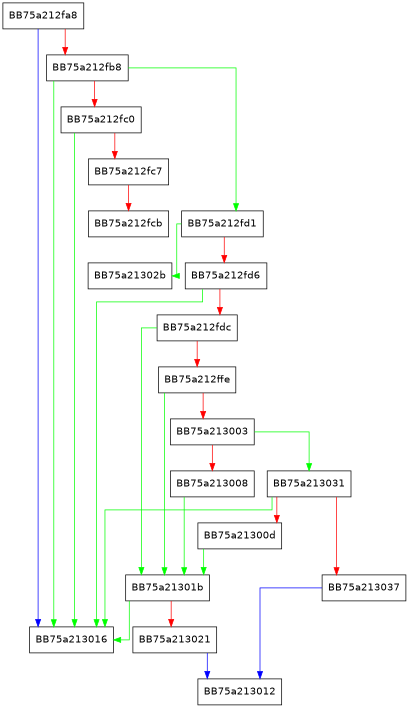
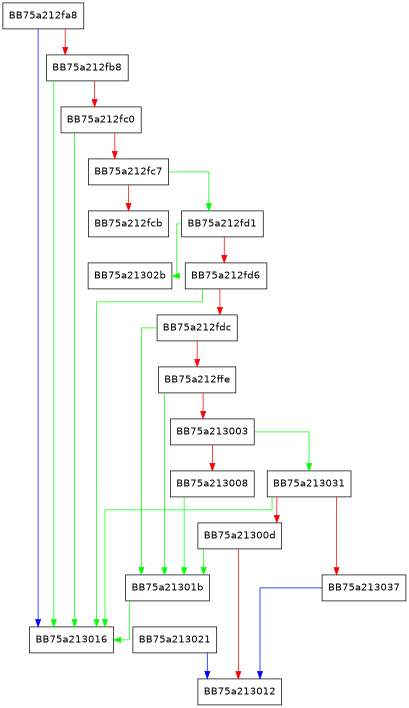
(236, 82) -> (205, 172)
(171, 610) -> none
none -> (238, 610)
